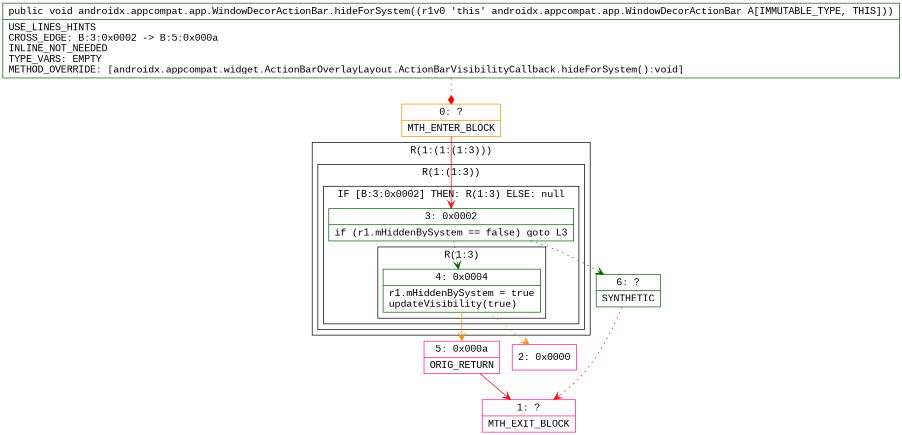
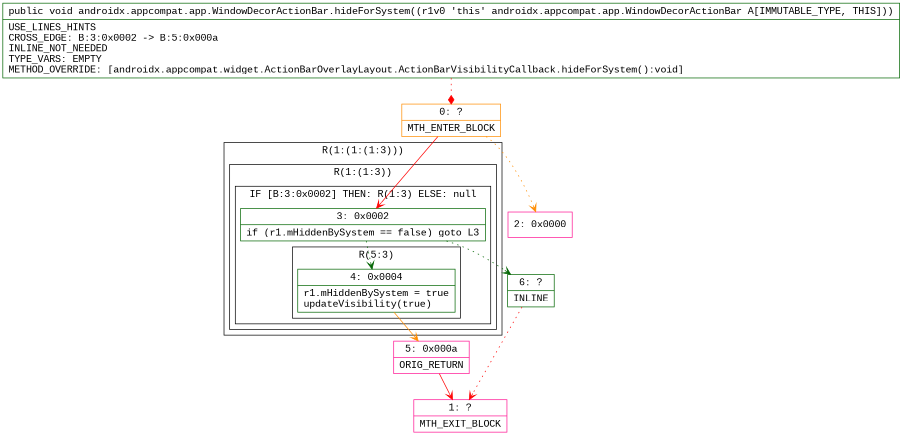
(462, 255) -> (376, 255)
(628, 298) -> (531, 298)
(506, 326) -> (514, 168)
